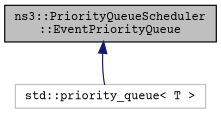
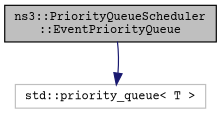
(103, 69) -> (118, 57)
